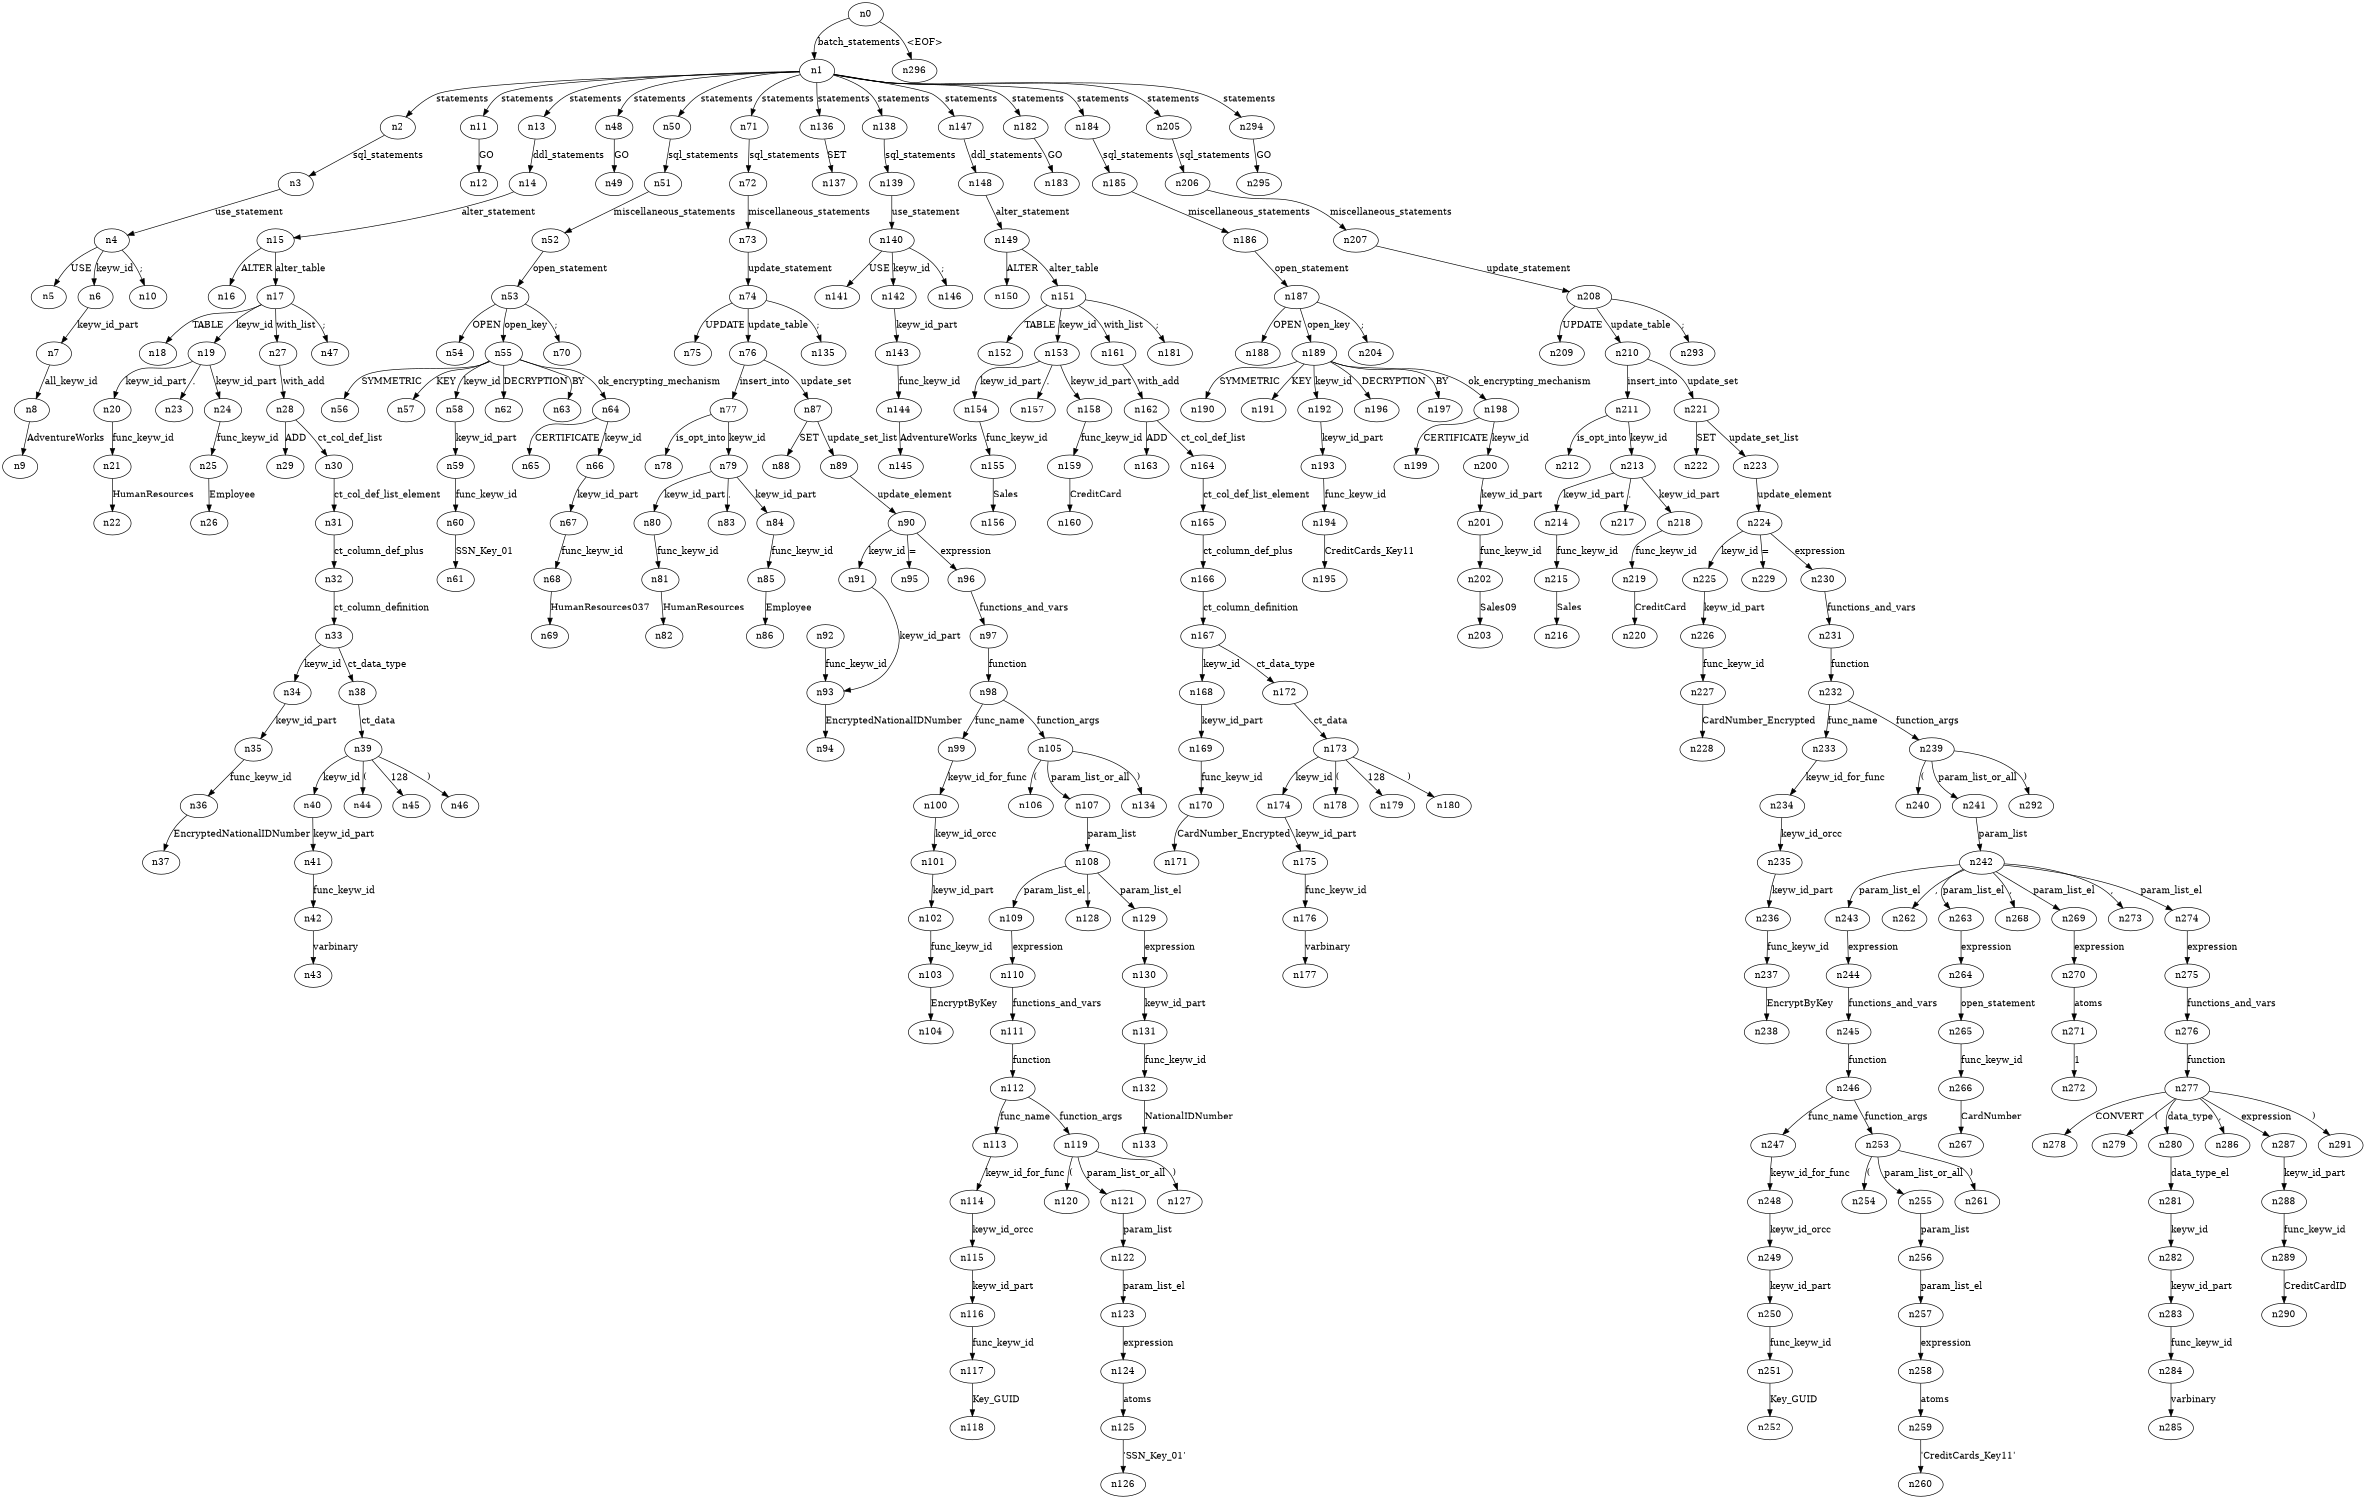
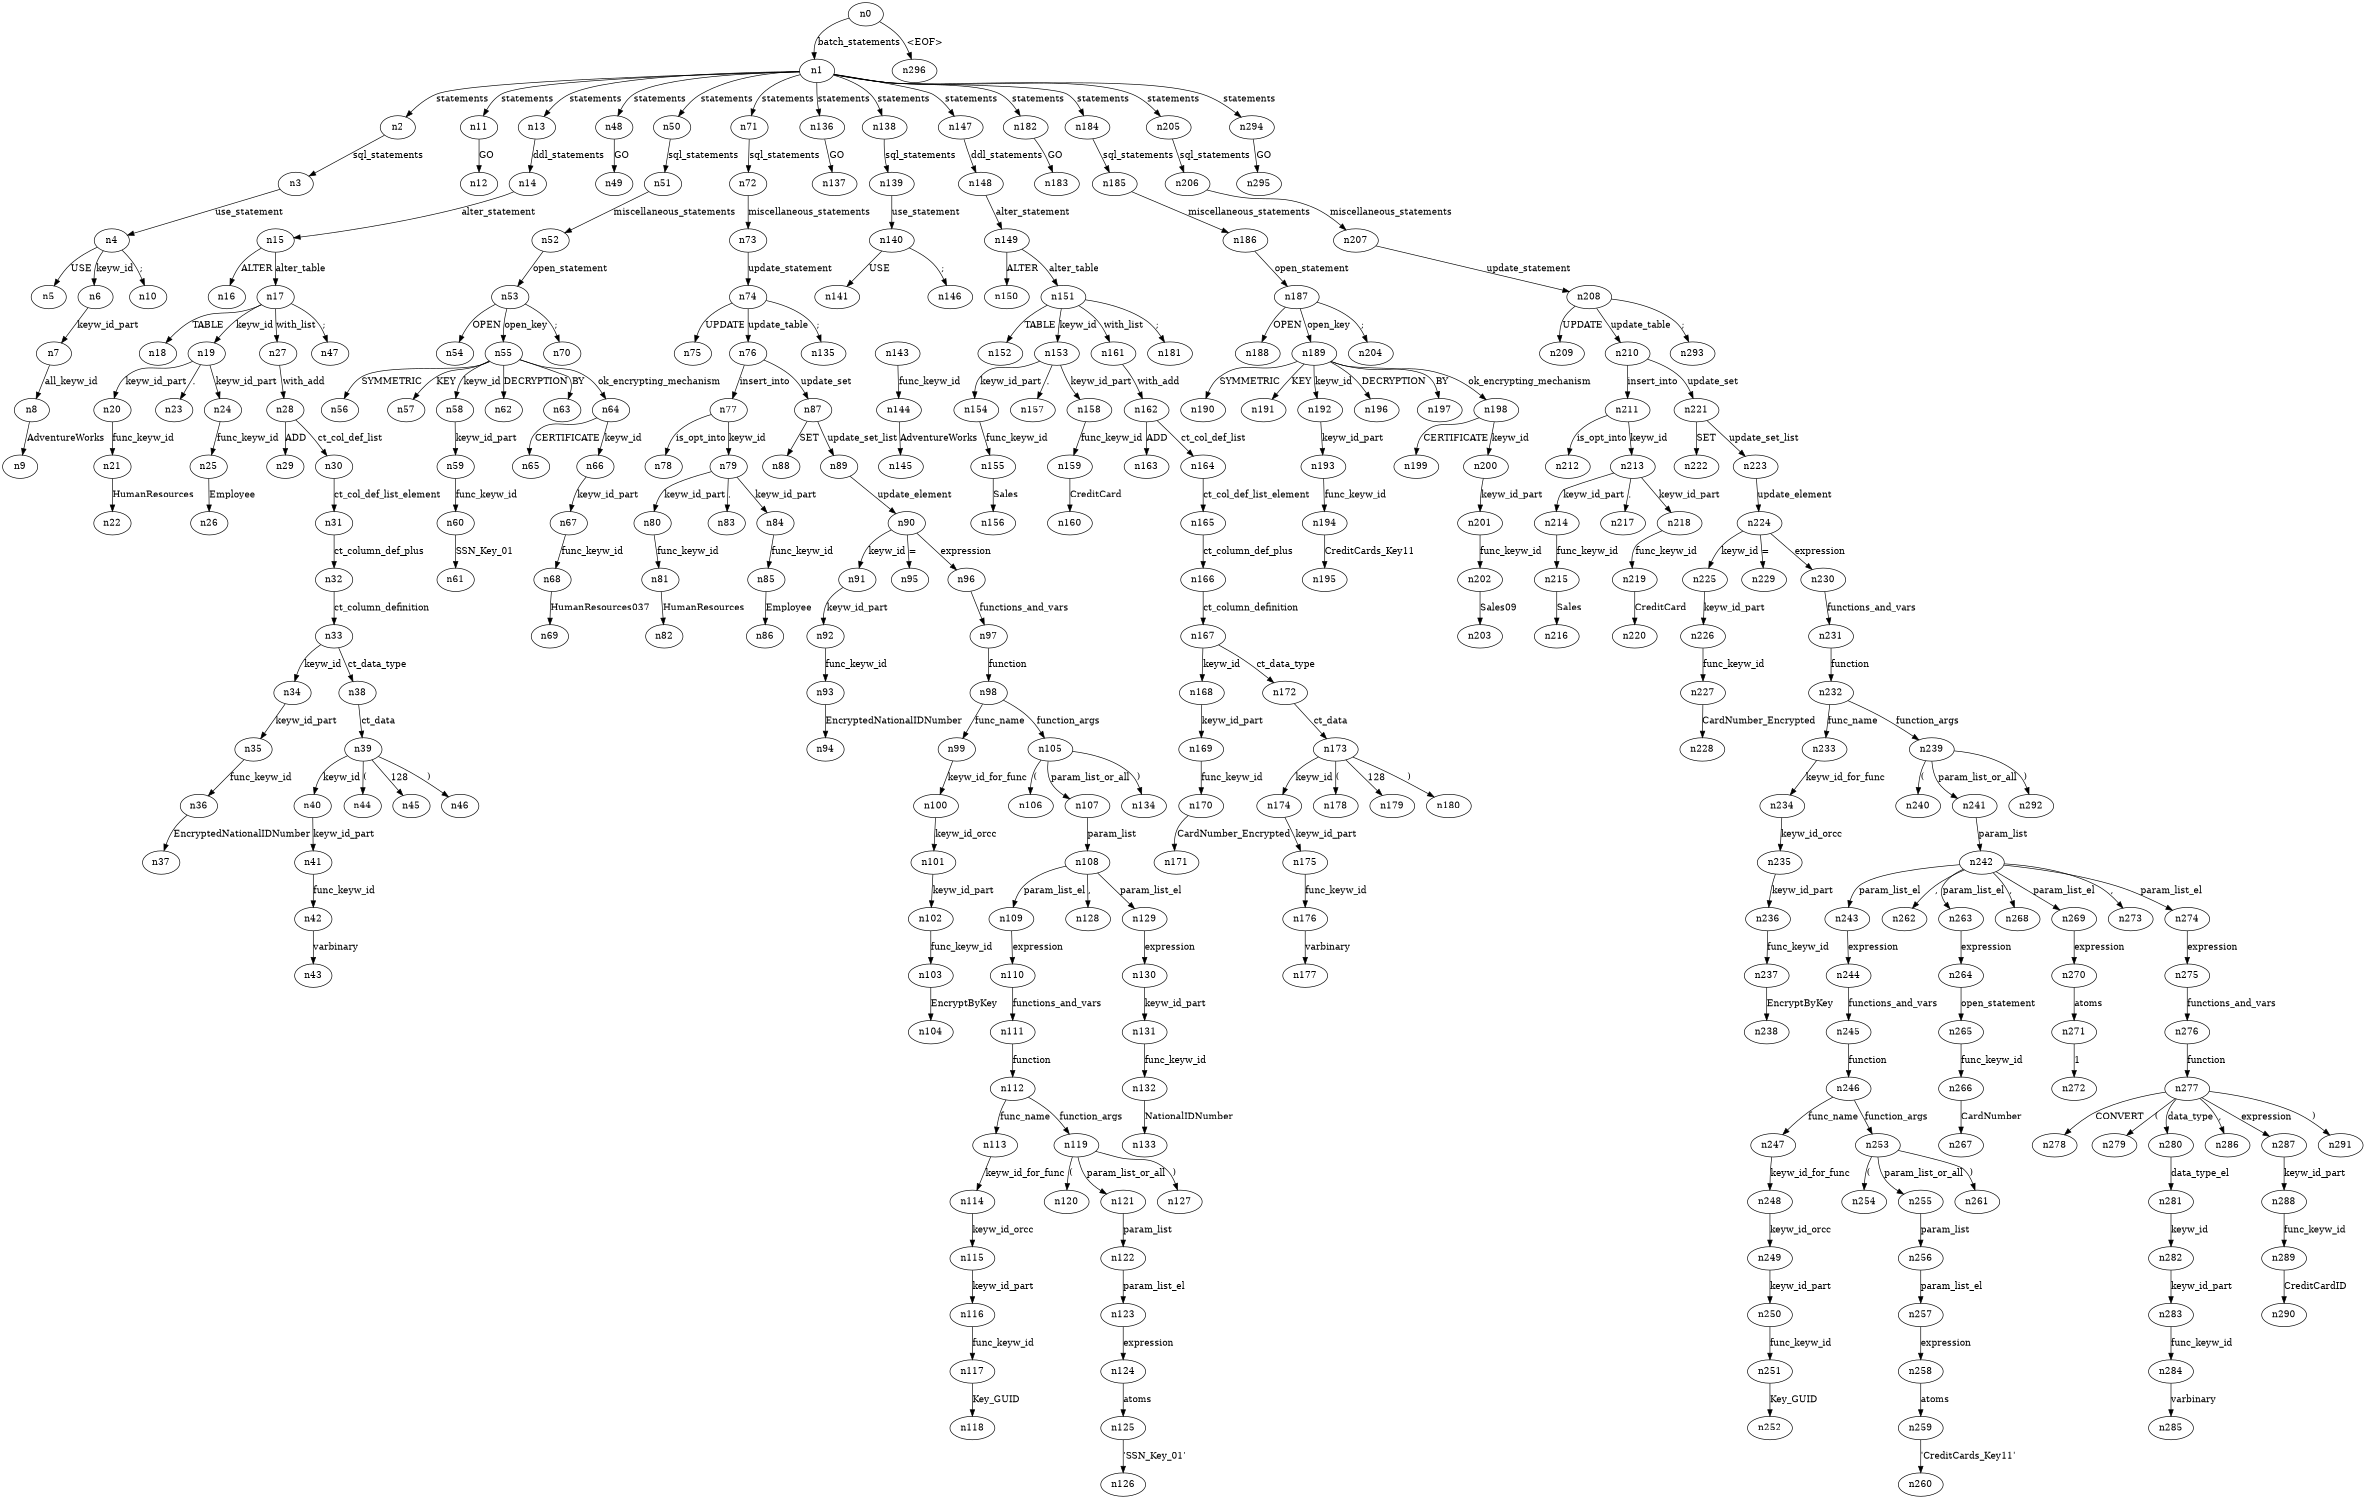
(837, 156) -> (837, 156)
(894, 297) -> none
(898, 647) -> (829, 600)
